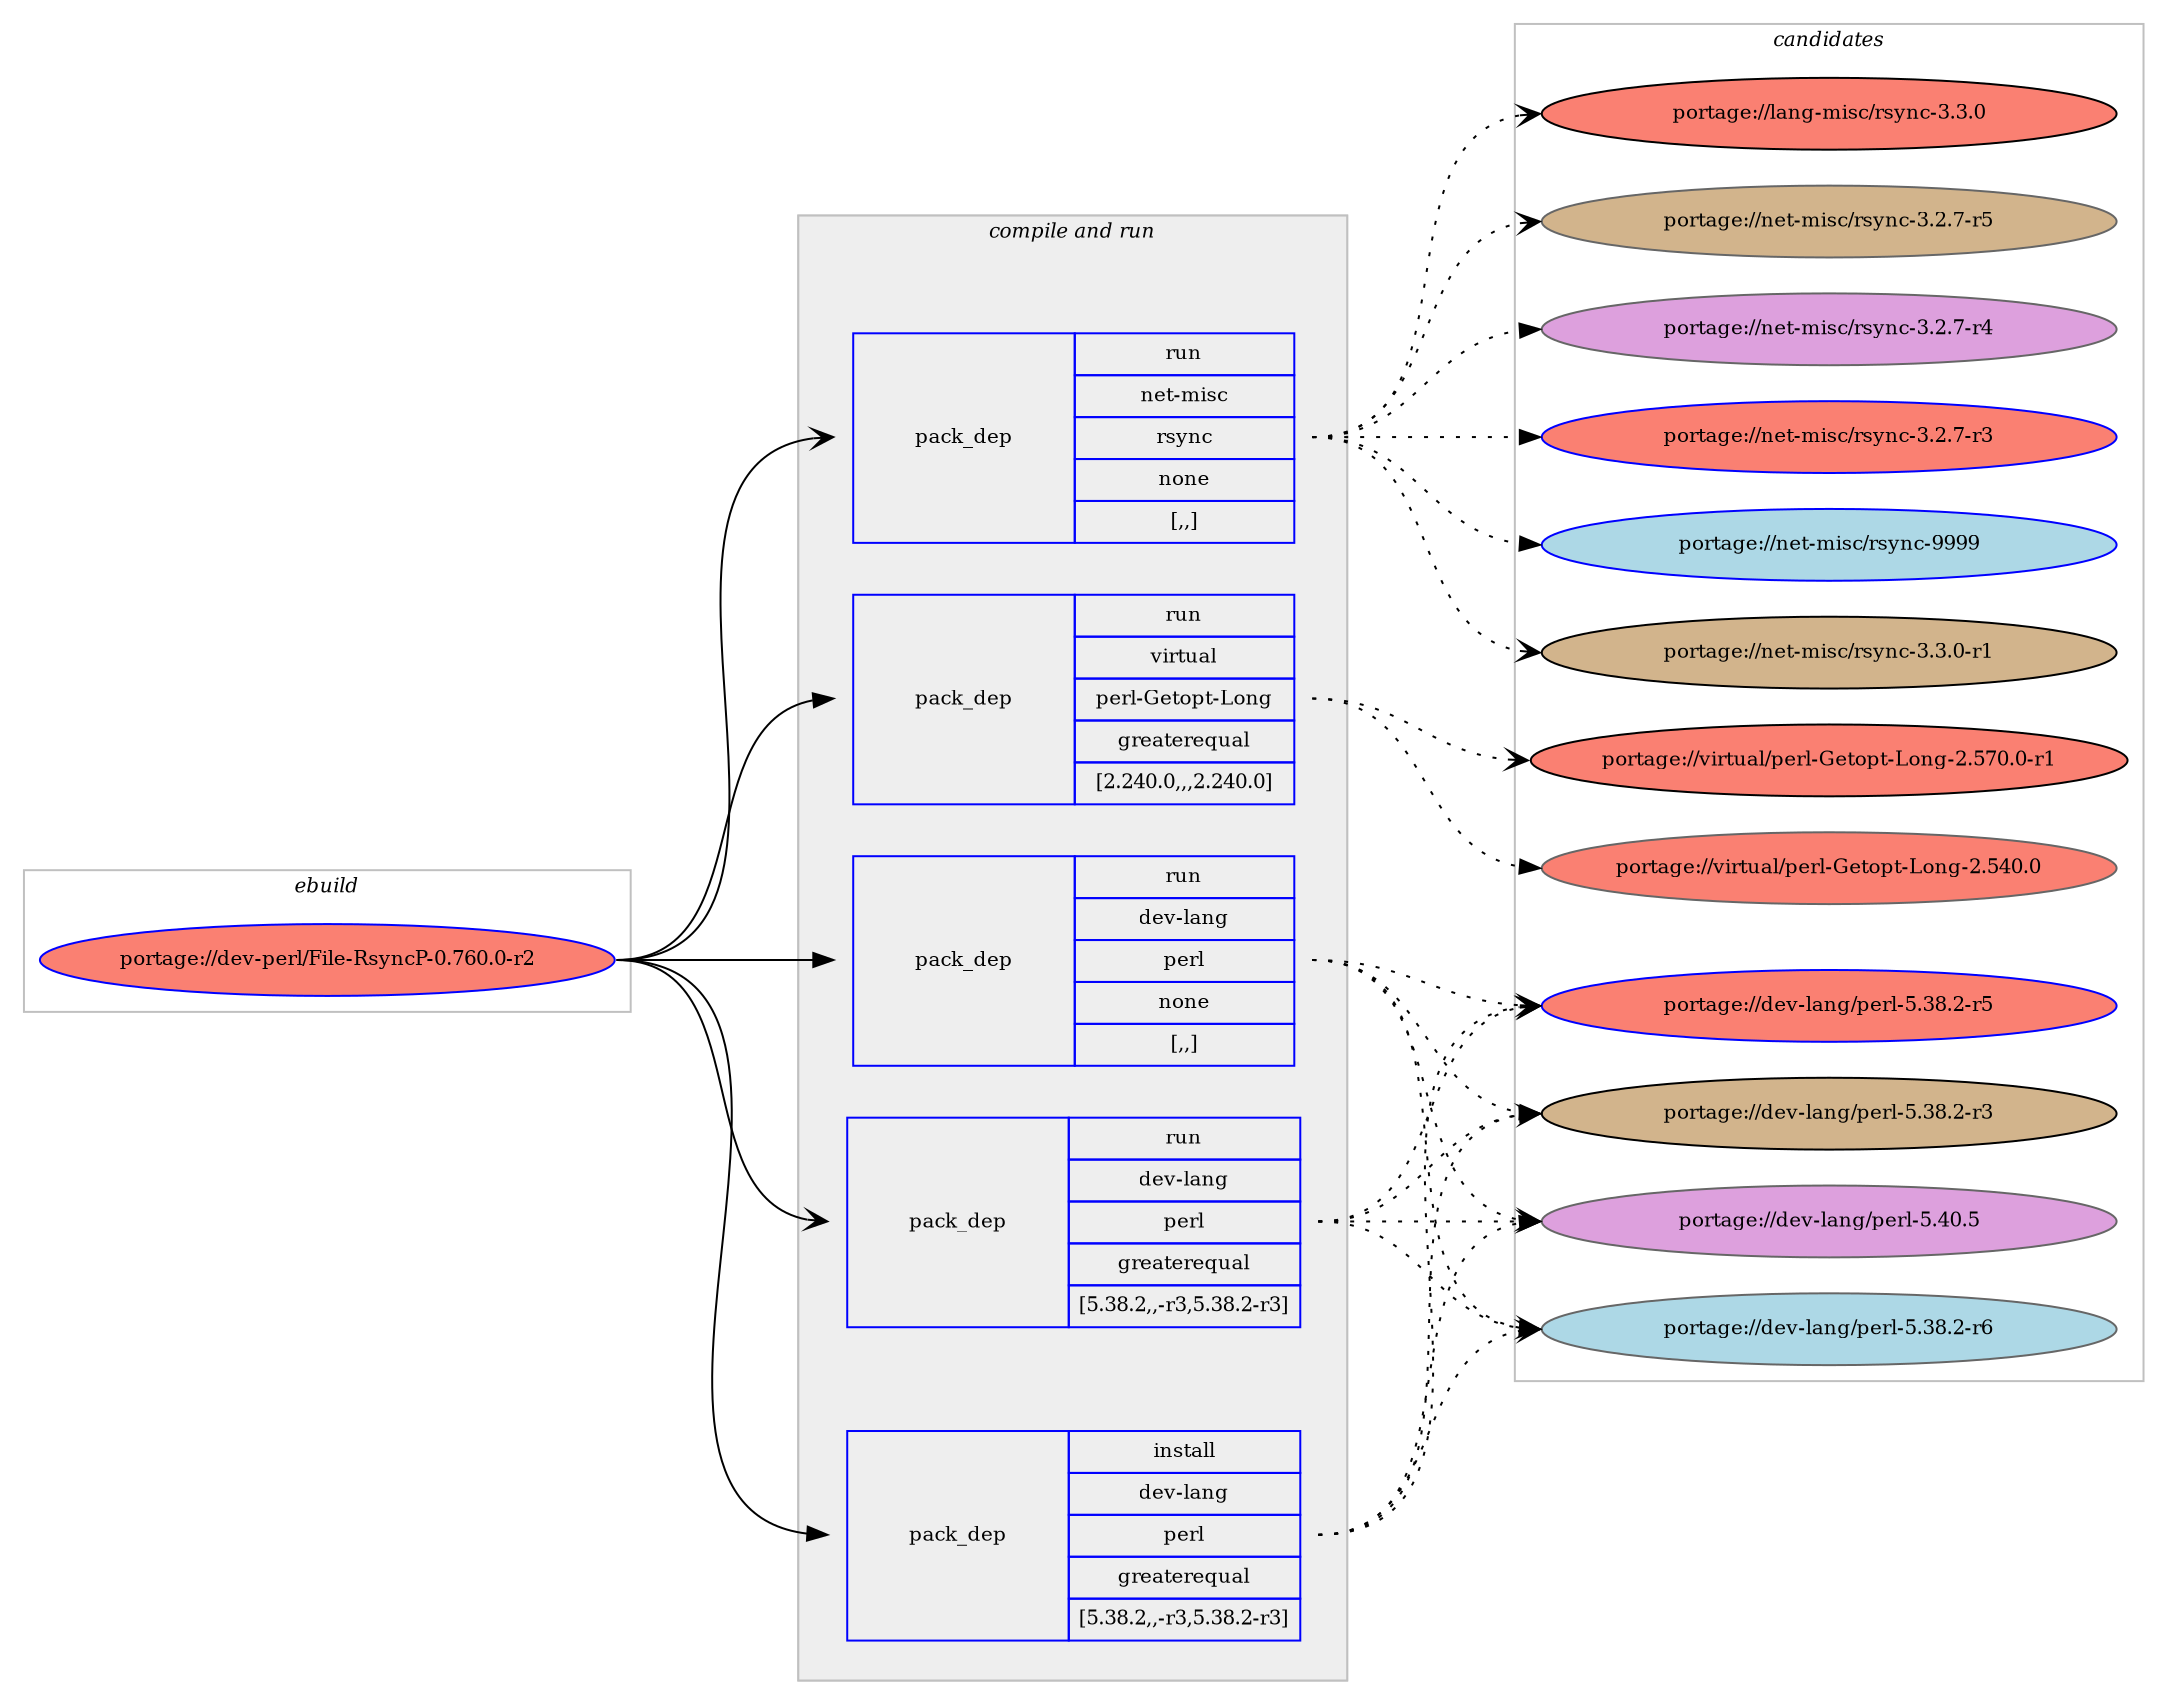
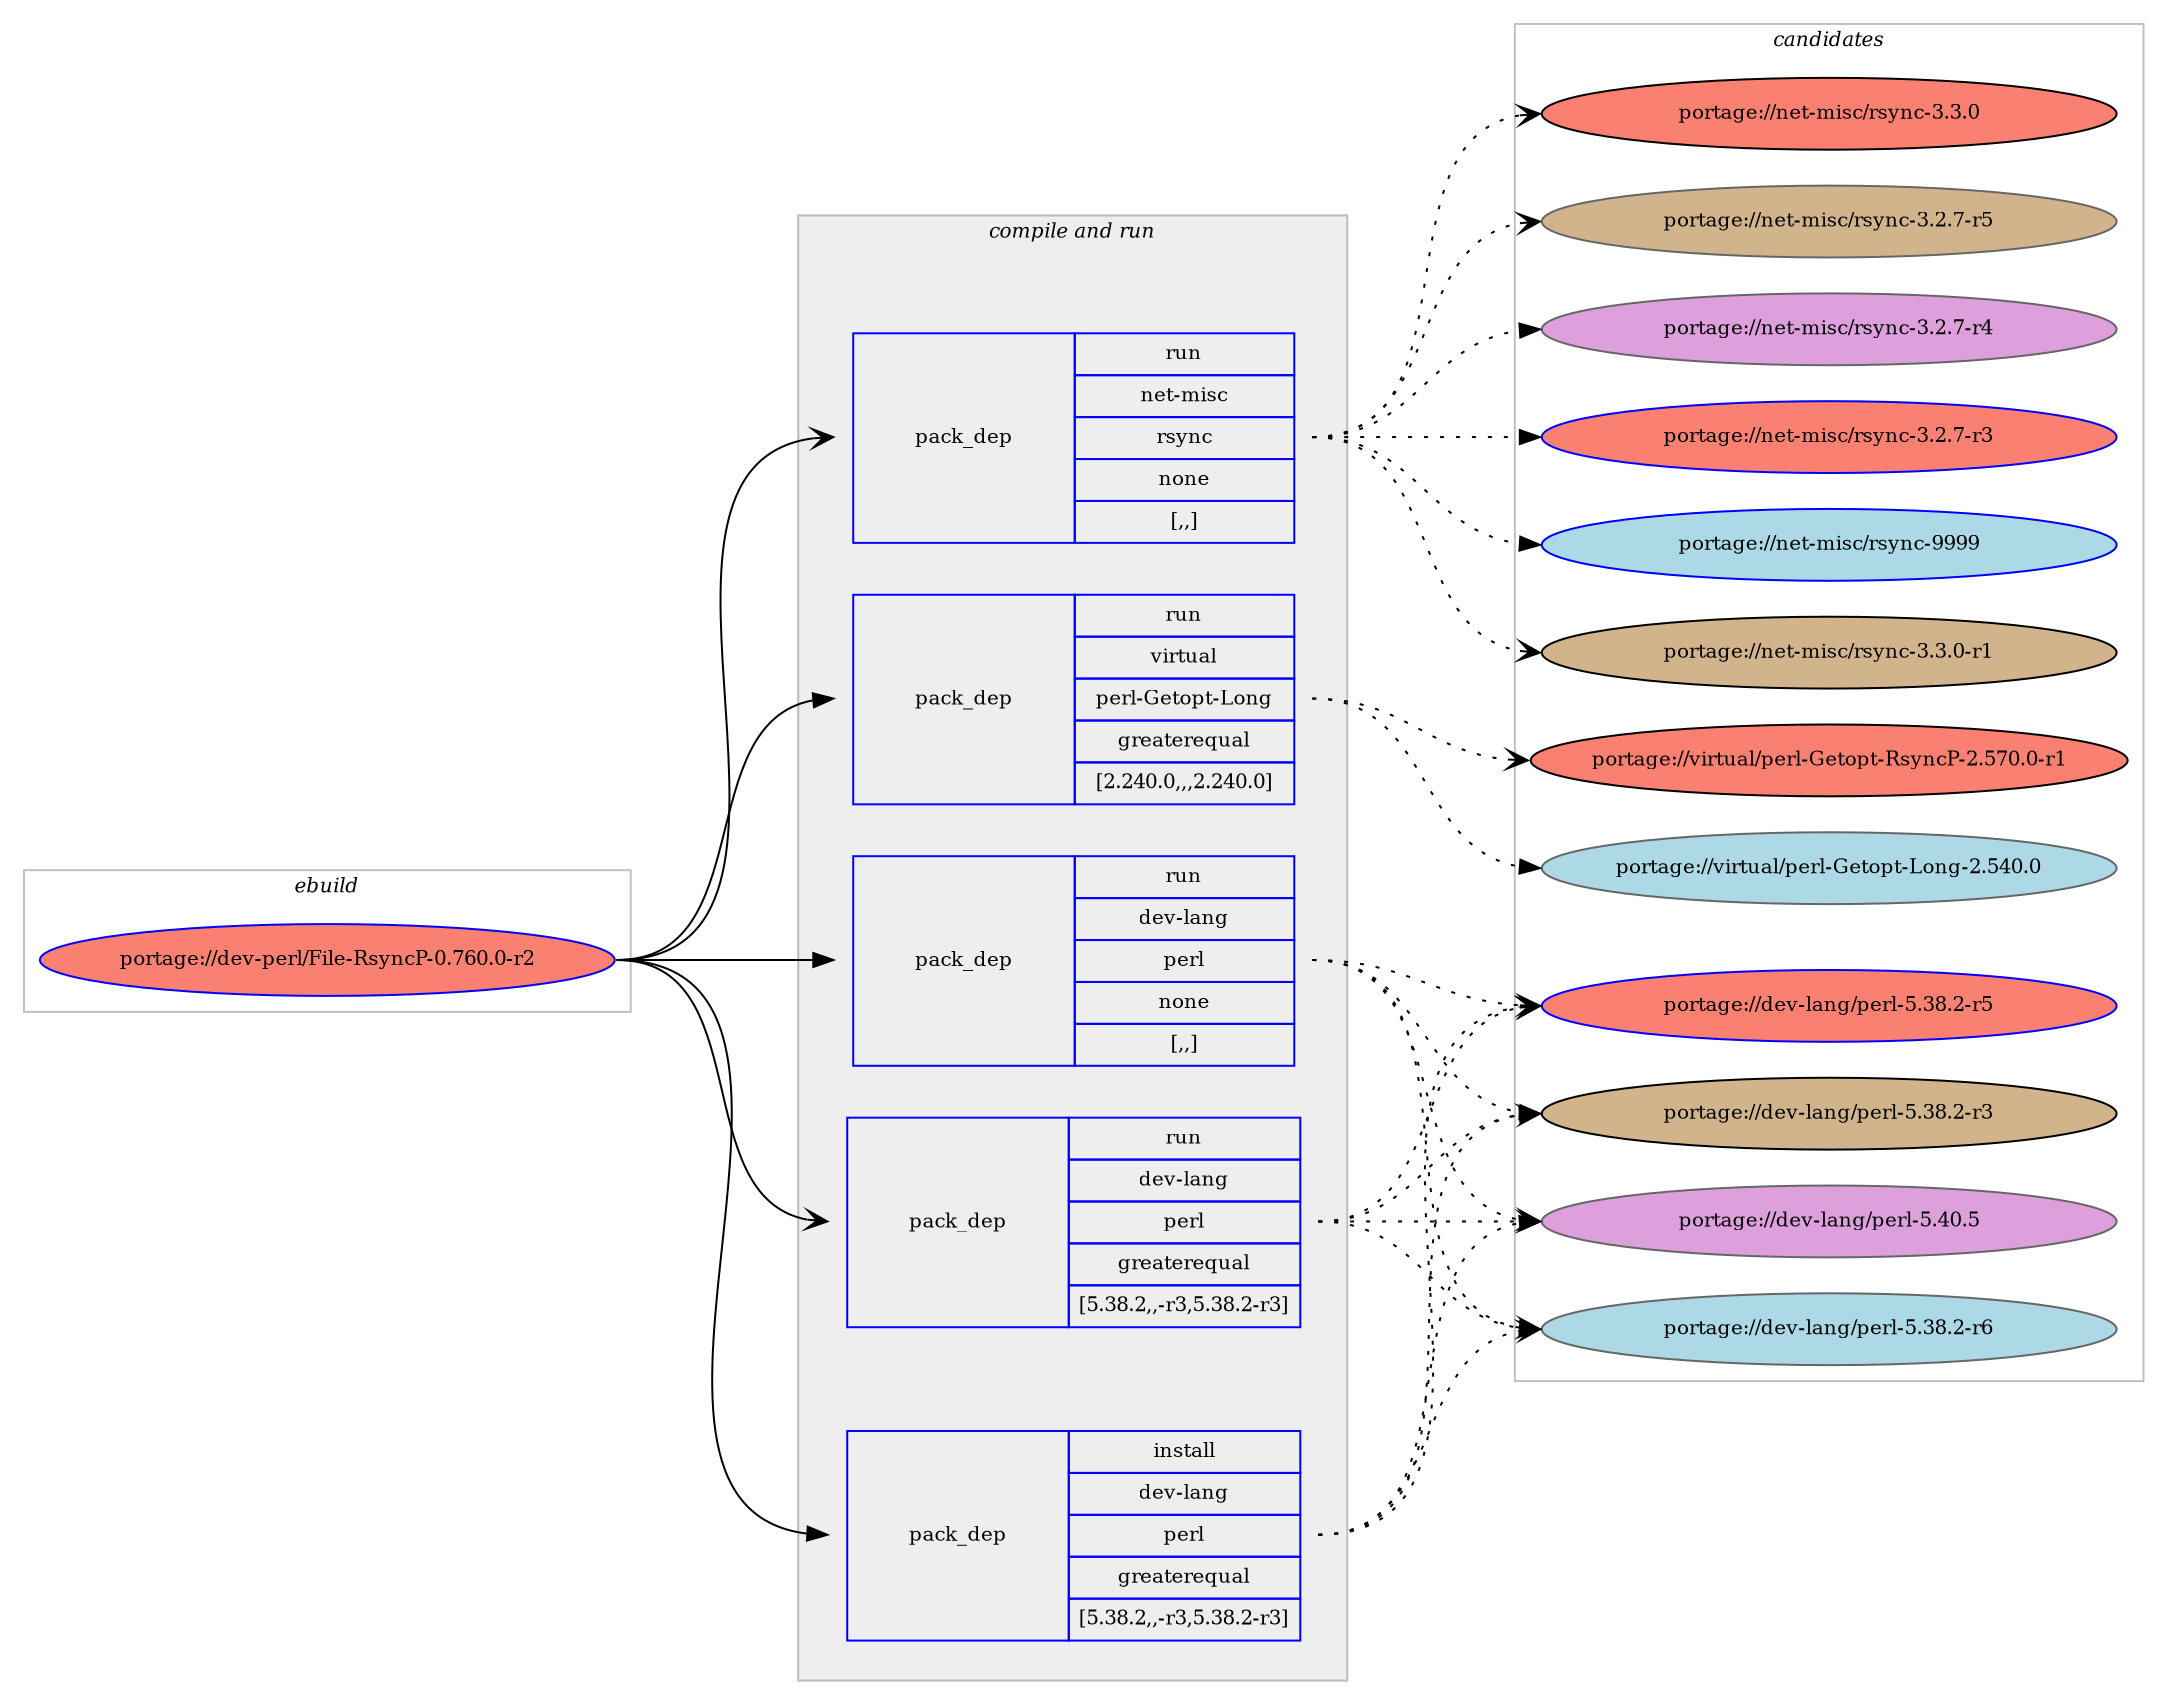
(1829, 114) -> (1829, 114)
(1829, 760) -> (1829, 760)
(1829, 868) -> (1829, 868)
